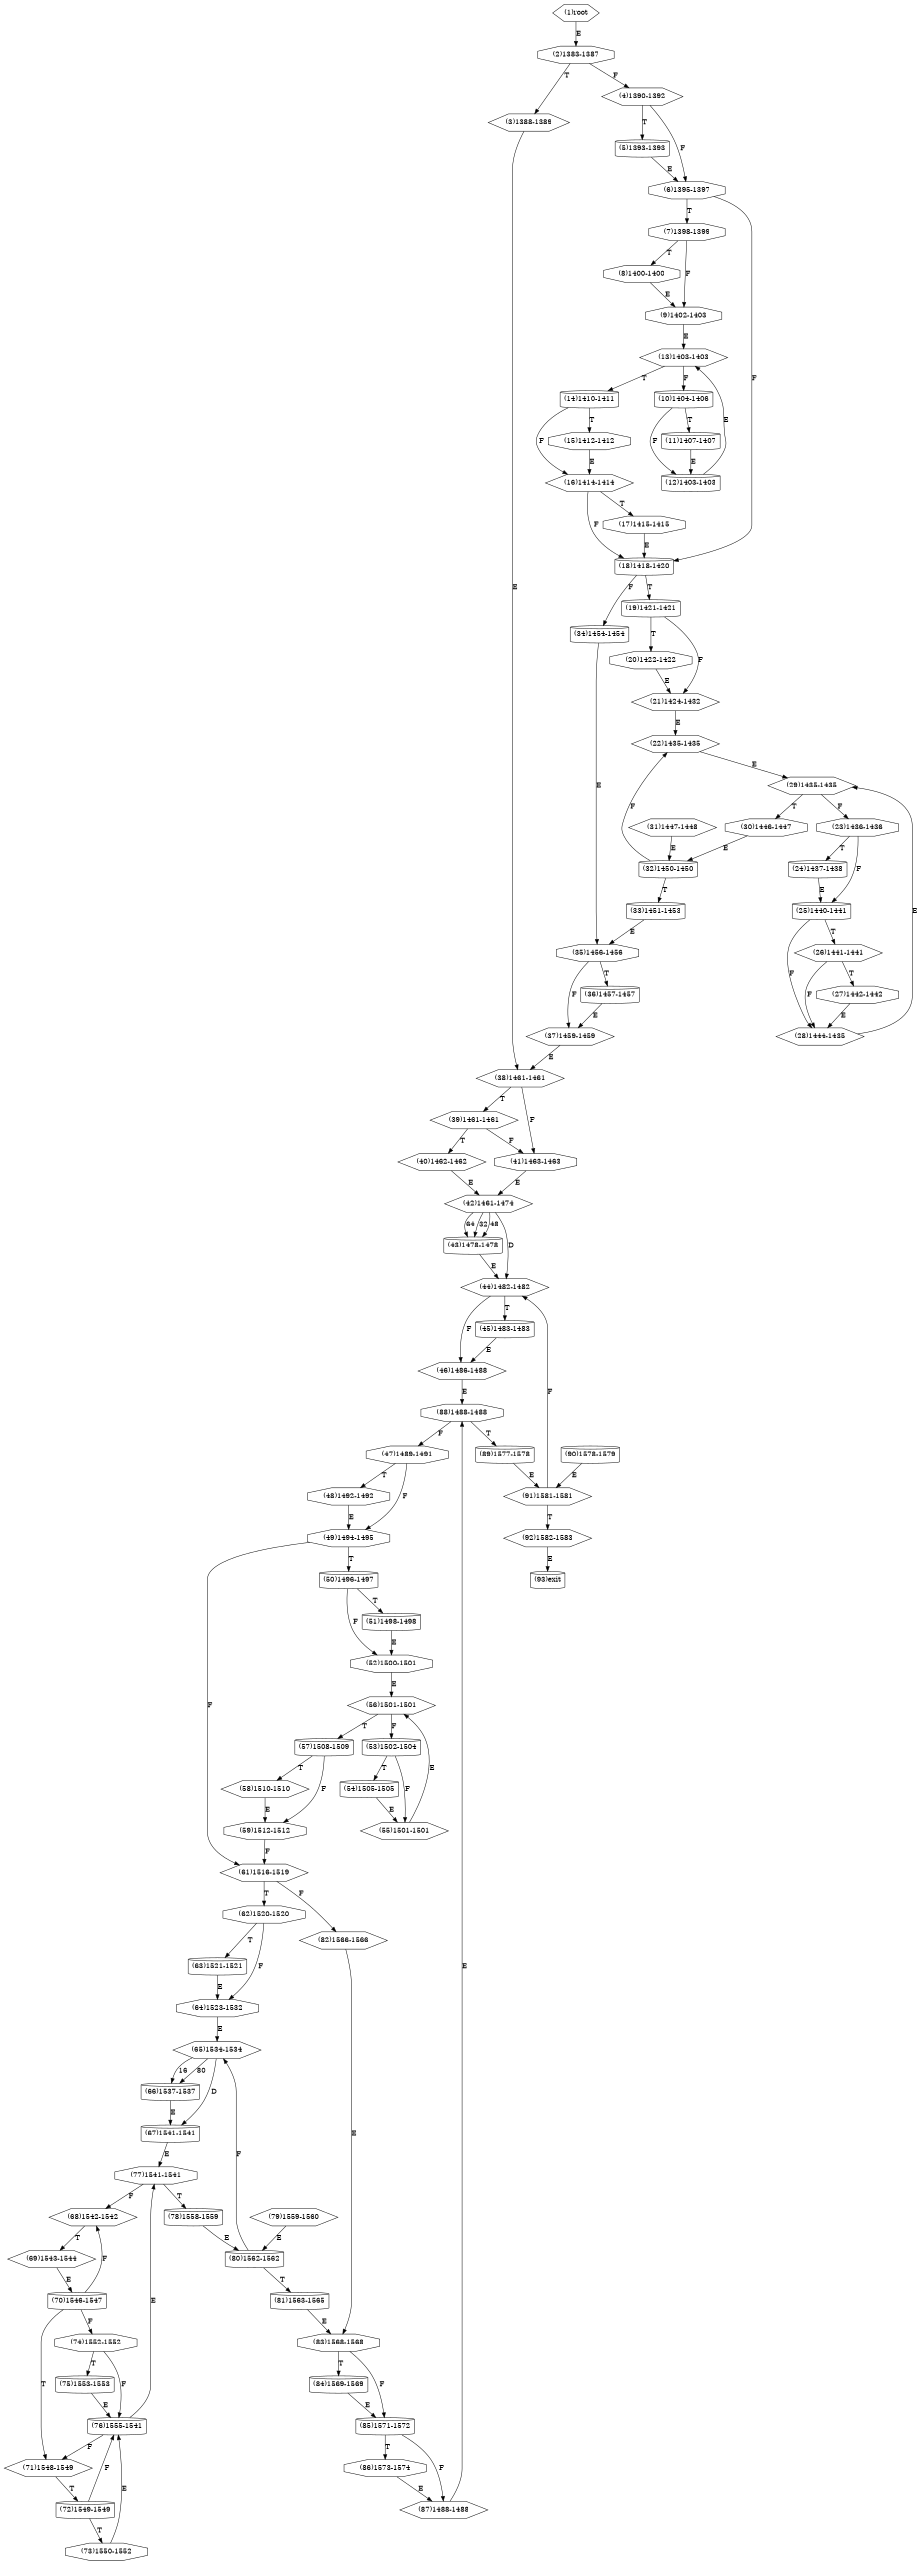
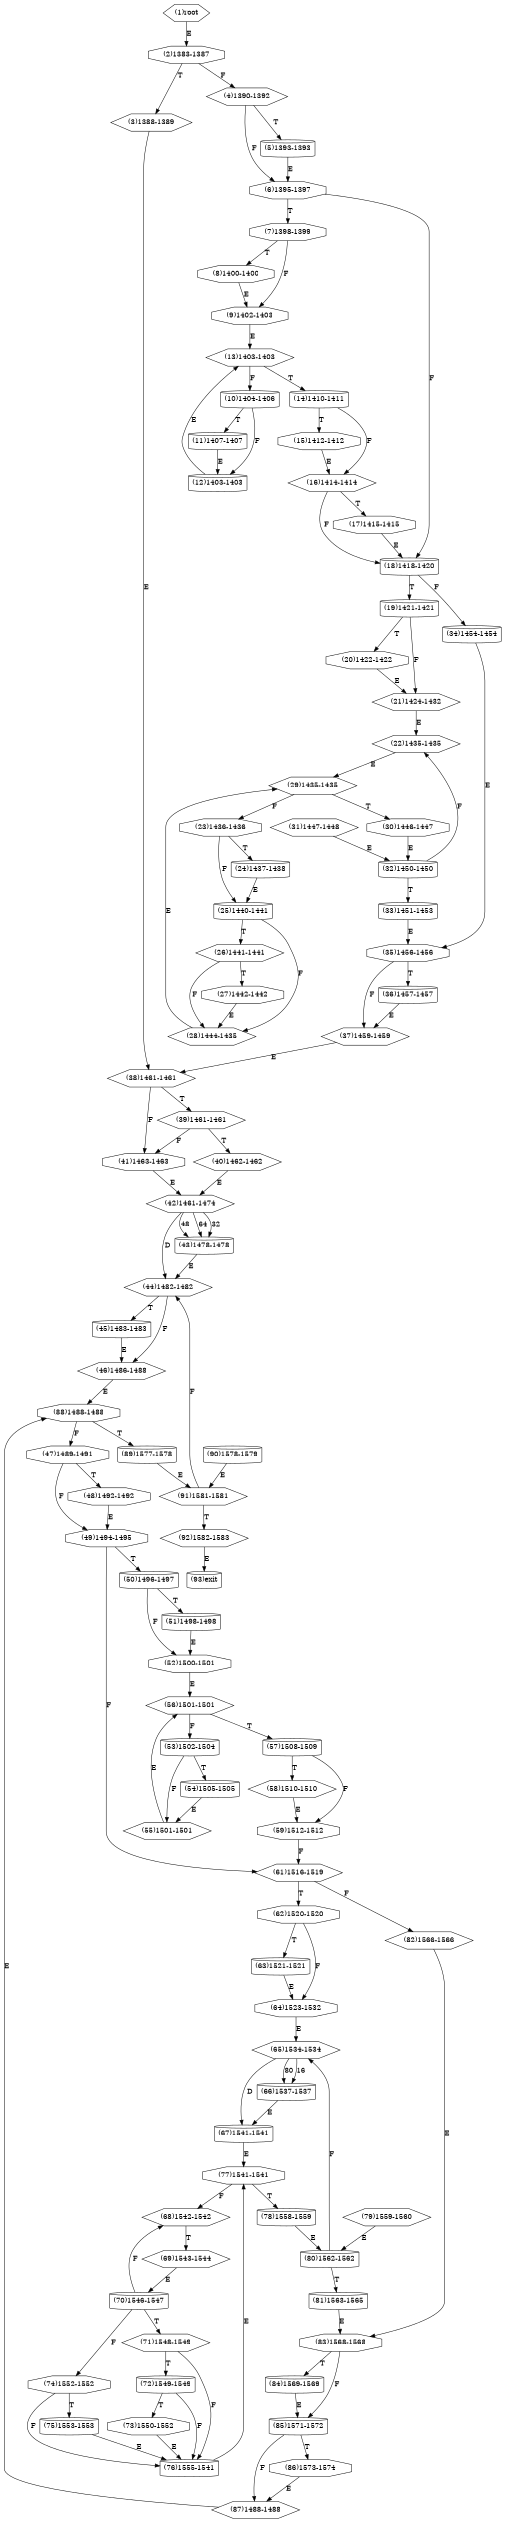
(85, 2446) -> (209, 2399)
